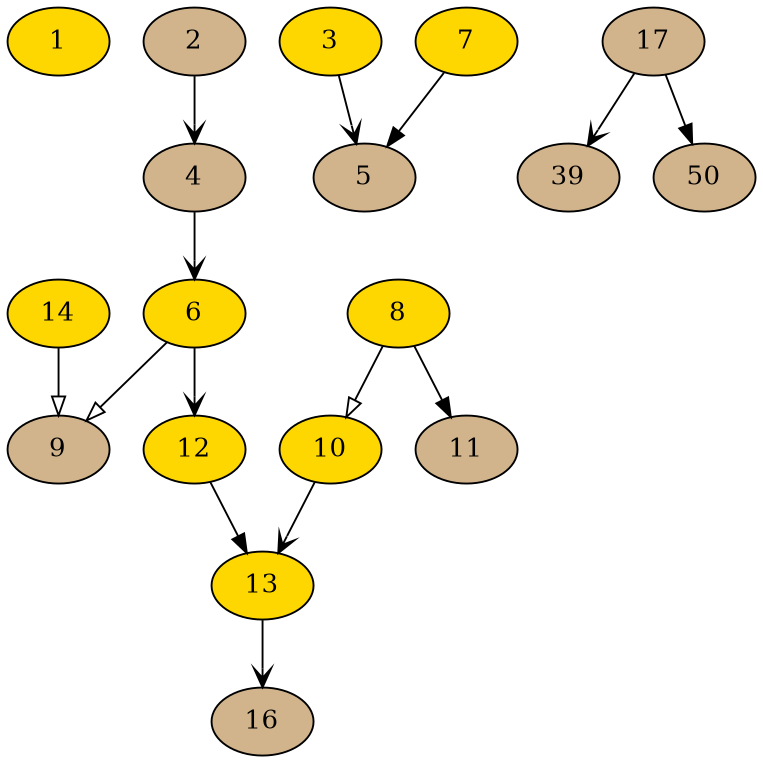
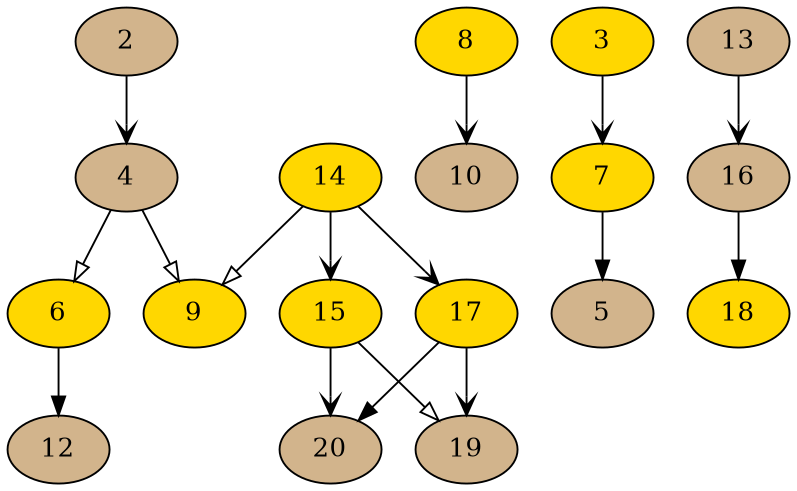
(59, 42) -> none
(654, 42) -> (467, 314)
(345, 100) -> (603, 100)
(569, 178) -> (467, 450)
(705, 178) -> (331, 450)
(195, 236) -> (97, 237)
none -> (392, 239)
none -> (331, 314)
none -> (739, 314)
(195, 372) -> (59, 372)
(369, 373) -> (467, 100)
(134, 375) -> (156, 237)
(59, 450) -> (195, 314)
(195, 450) -> (59, 450)
(331, 450) -> (467, 178)
(467, 450) -> none
(224, 509) -> none
(301, 509) -> none
(263, 586) -> (739, 42)
